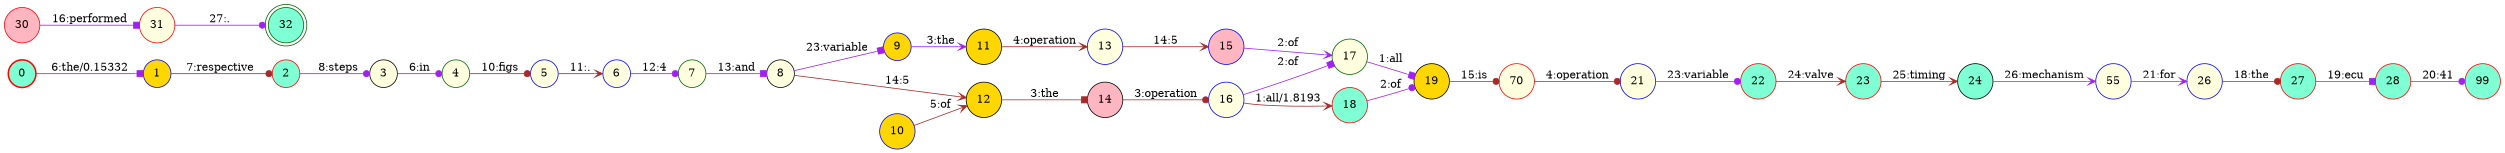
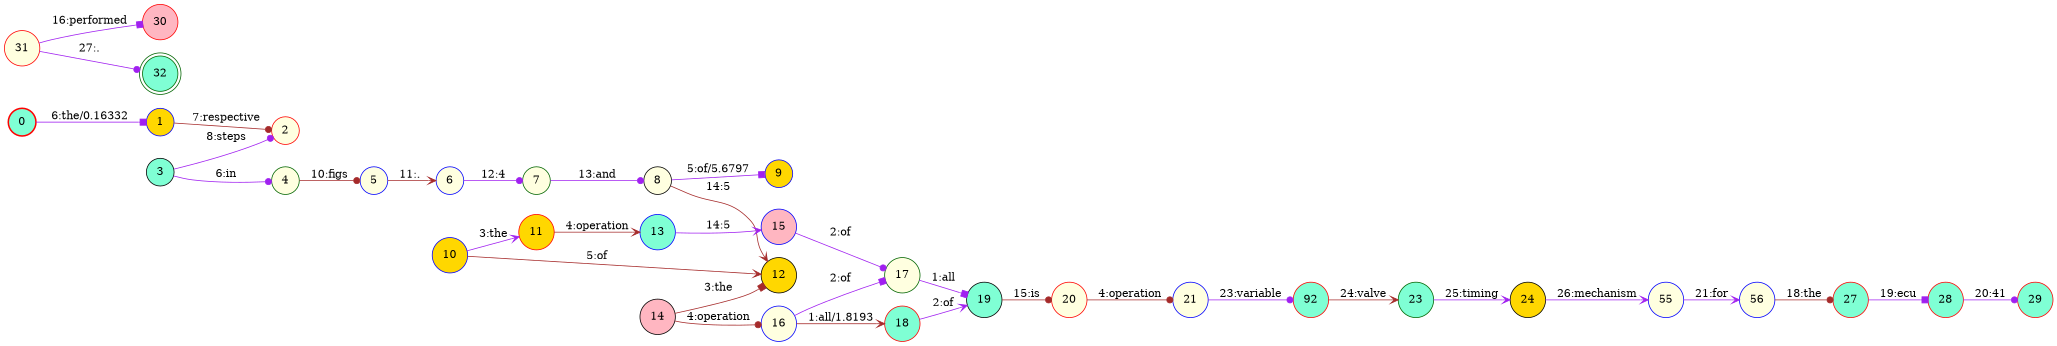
(86, 25) -> (87, 33)
(935, 47) -> (489, 245)
(984, 47) -> (536, 232)
(1105, 47) -> (658, 232)
(1162, 47) -> (715, 233)
(837, 48) -> (718, 169)
(1284, 51) -> (838, 250)
(90, 68) -> (90, 116)
(286, 74) -> (285, 131)
(332, 74) -> (221, 156)
(384, 74) -> (160, 172)
(732, 74) -> (594, 181)
(1432, 81) -> (984, 300)
(1517, 81) -> (1069, 300)
(1758, 81) -> (1311, 300)
(1863, 81) -> (1416, 300)
(1915, 81) -> (1468, 300)
(1975, 81) -> (1528, 300)
(2205, 81) -> (1757, 300)
(2483, 81) -> (2035, 300)
(1166, 94) -> (718, 317)
(1388, 95) -> (940, 314)
(1041, 100) -> (717, 304)
